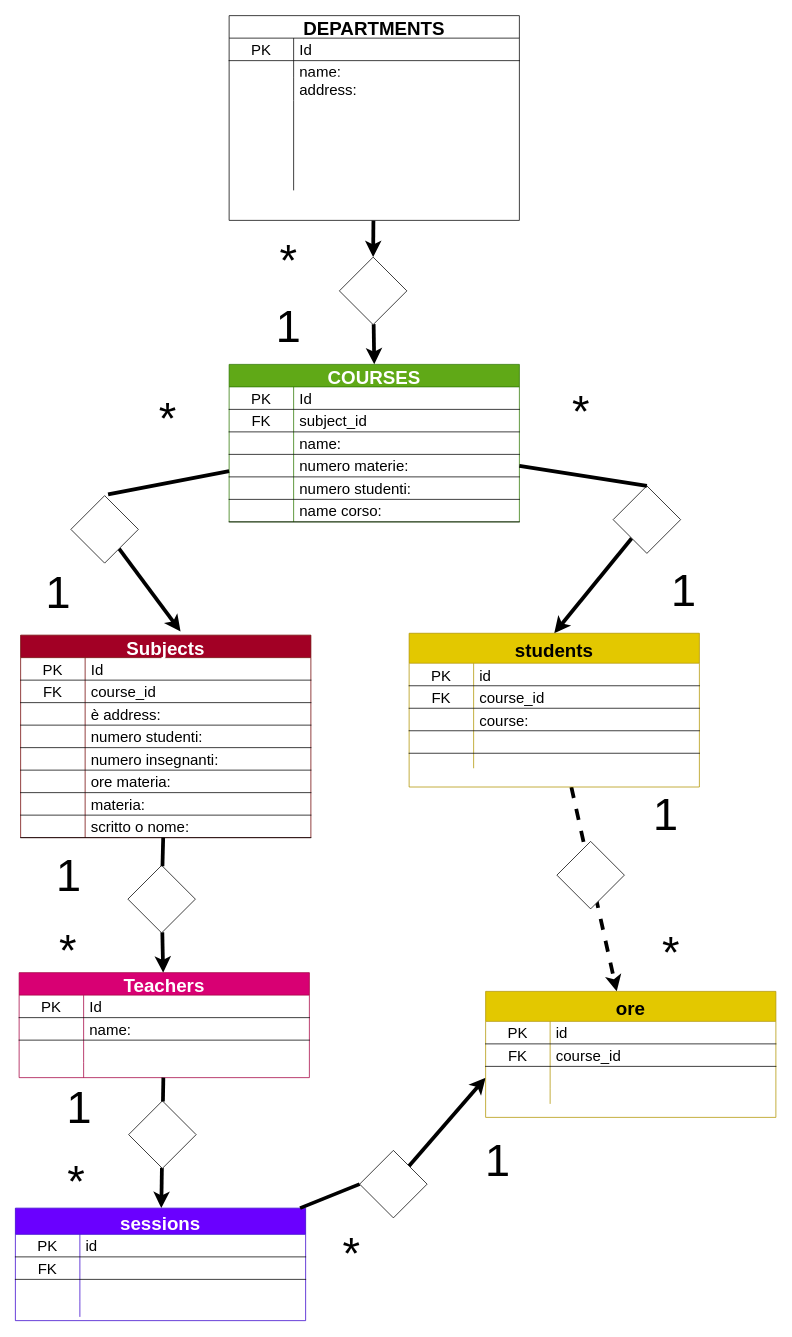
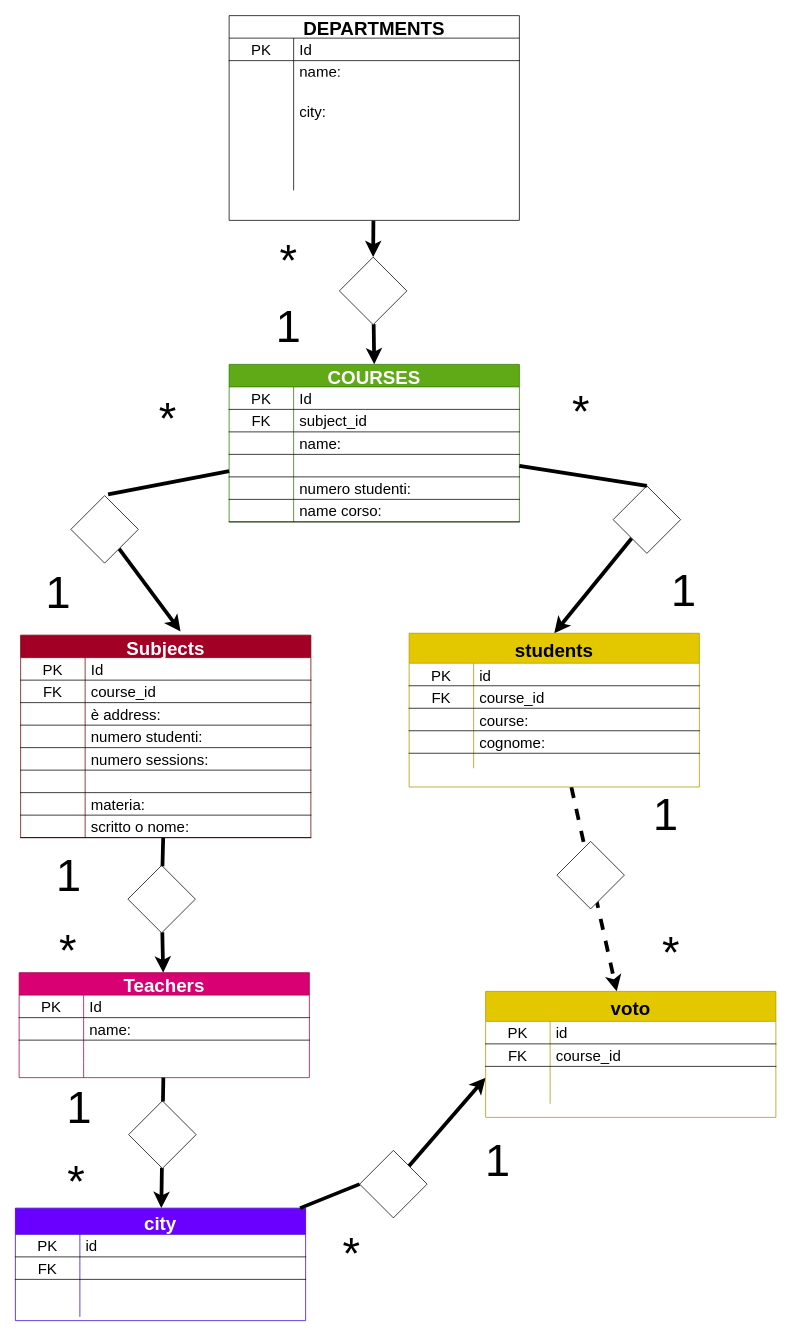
(407, 89) -> none
none -> (407, 111)
(407, 465) -> none
none -> (587, 742)
(159, 759) -> (152, 759)
(198, 781) -> none
(630, 1008) -> (630, 1008)
(160, 1223) -> (160, 1223)
